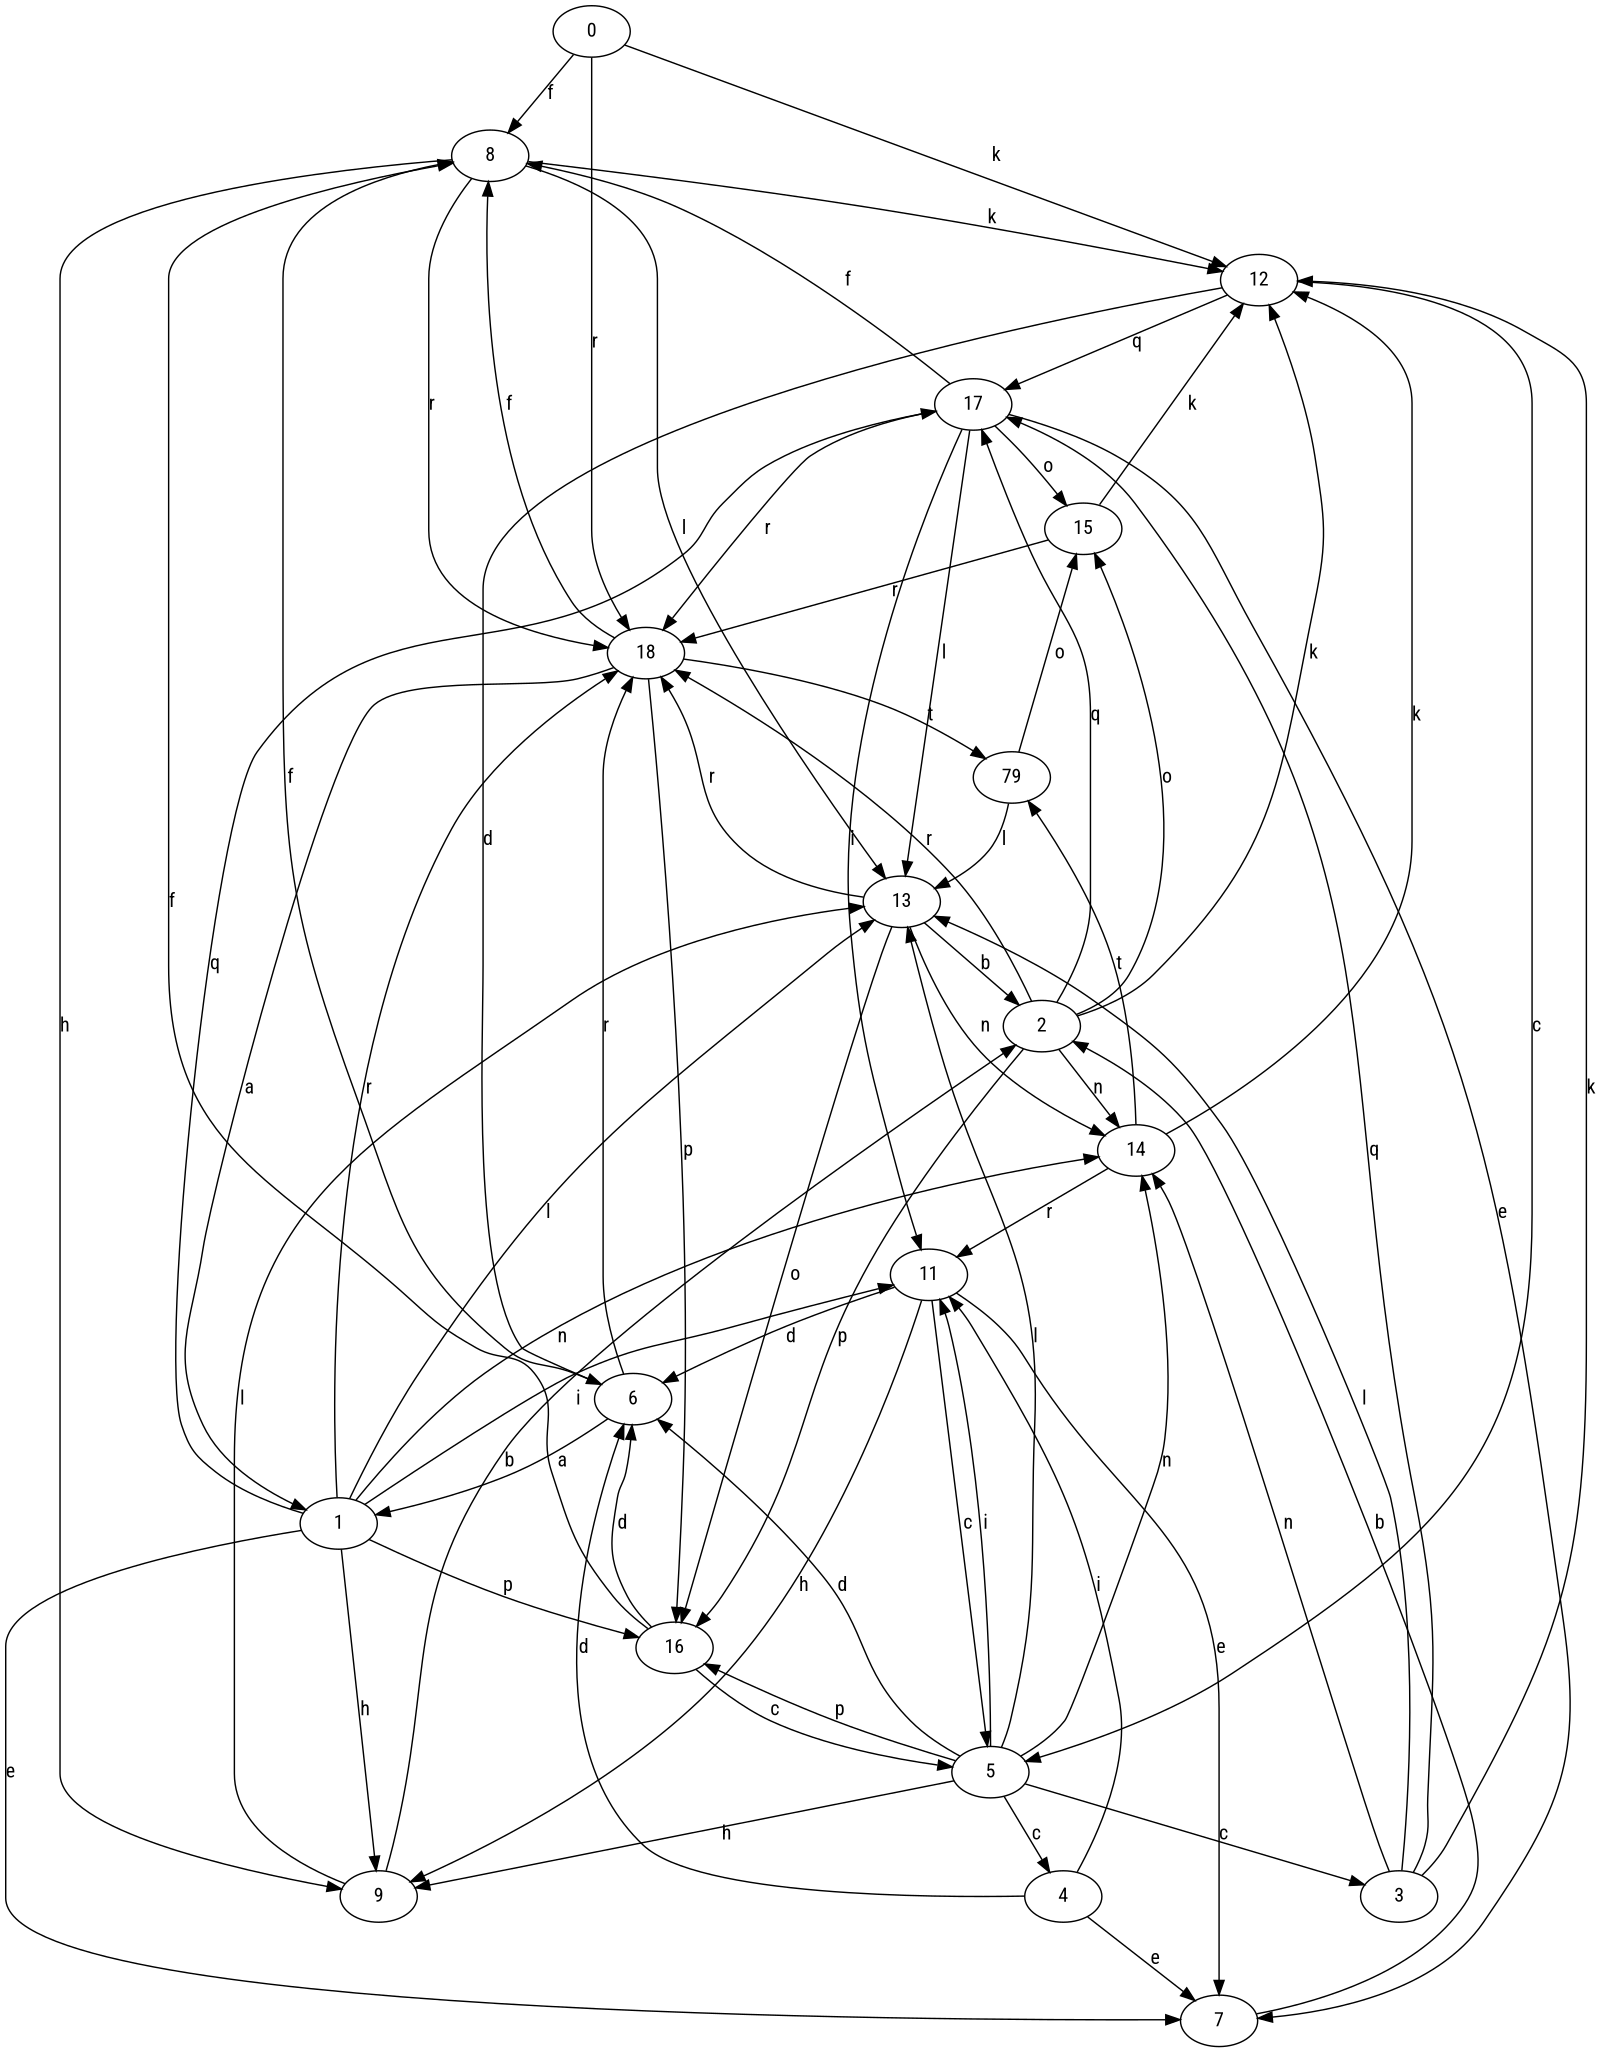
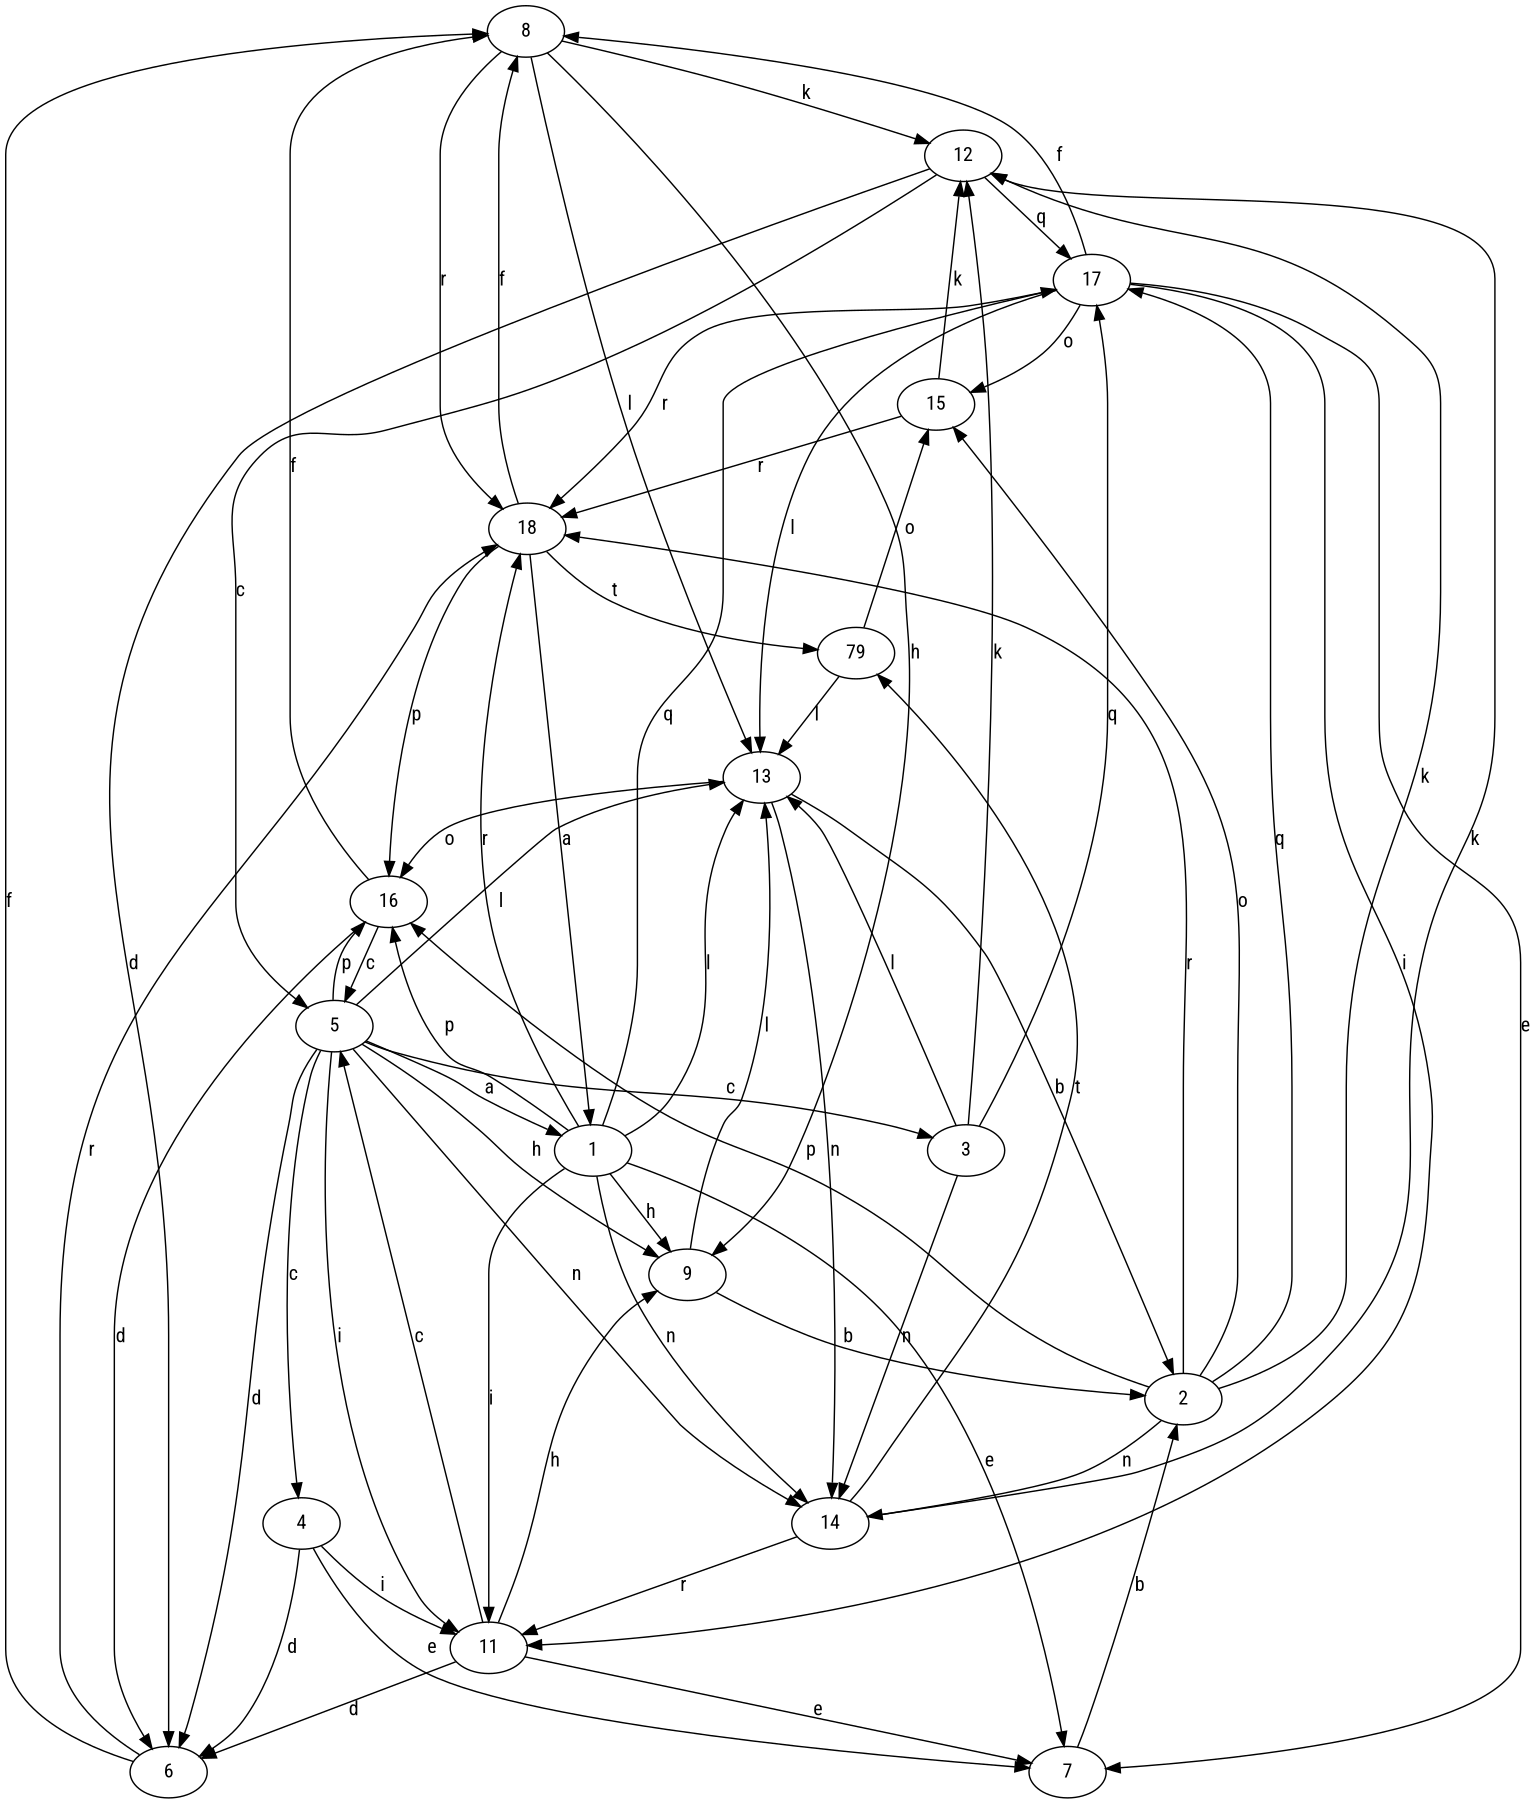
(592, 31) -> none
(726, 833) -> none
(504, 1477) -> (458, 1083)
